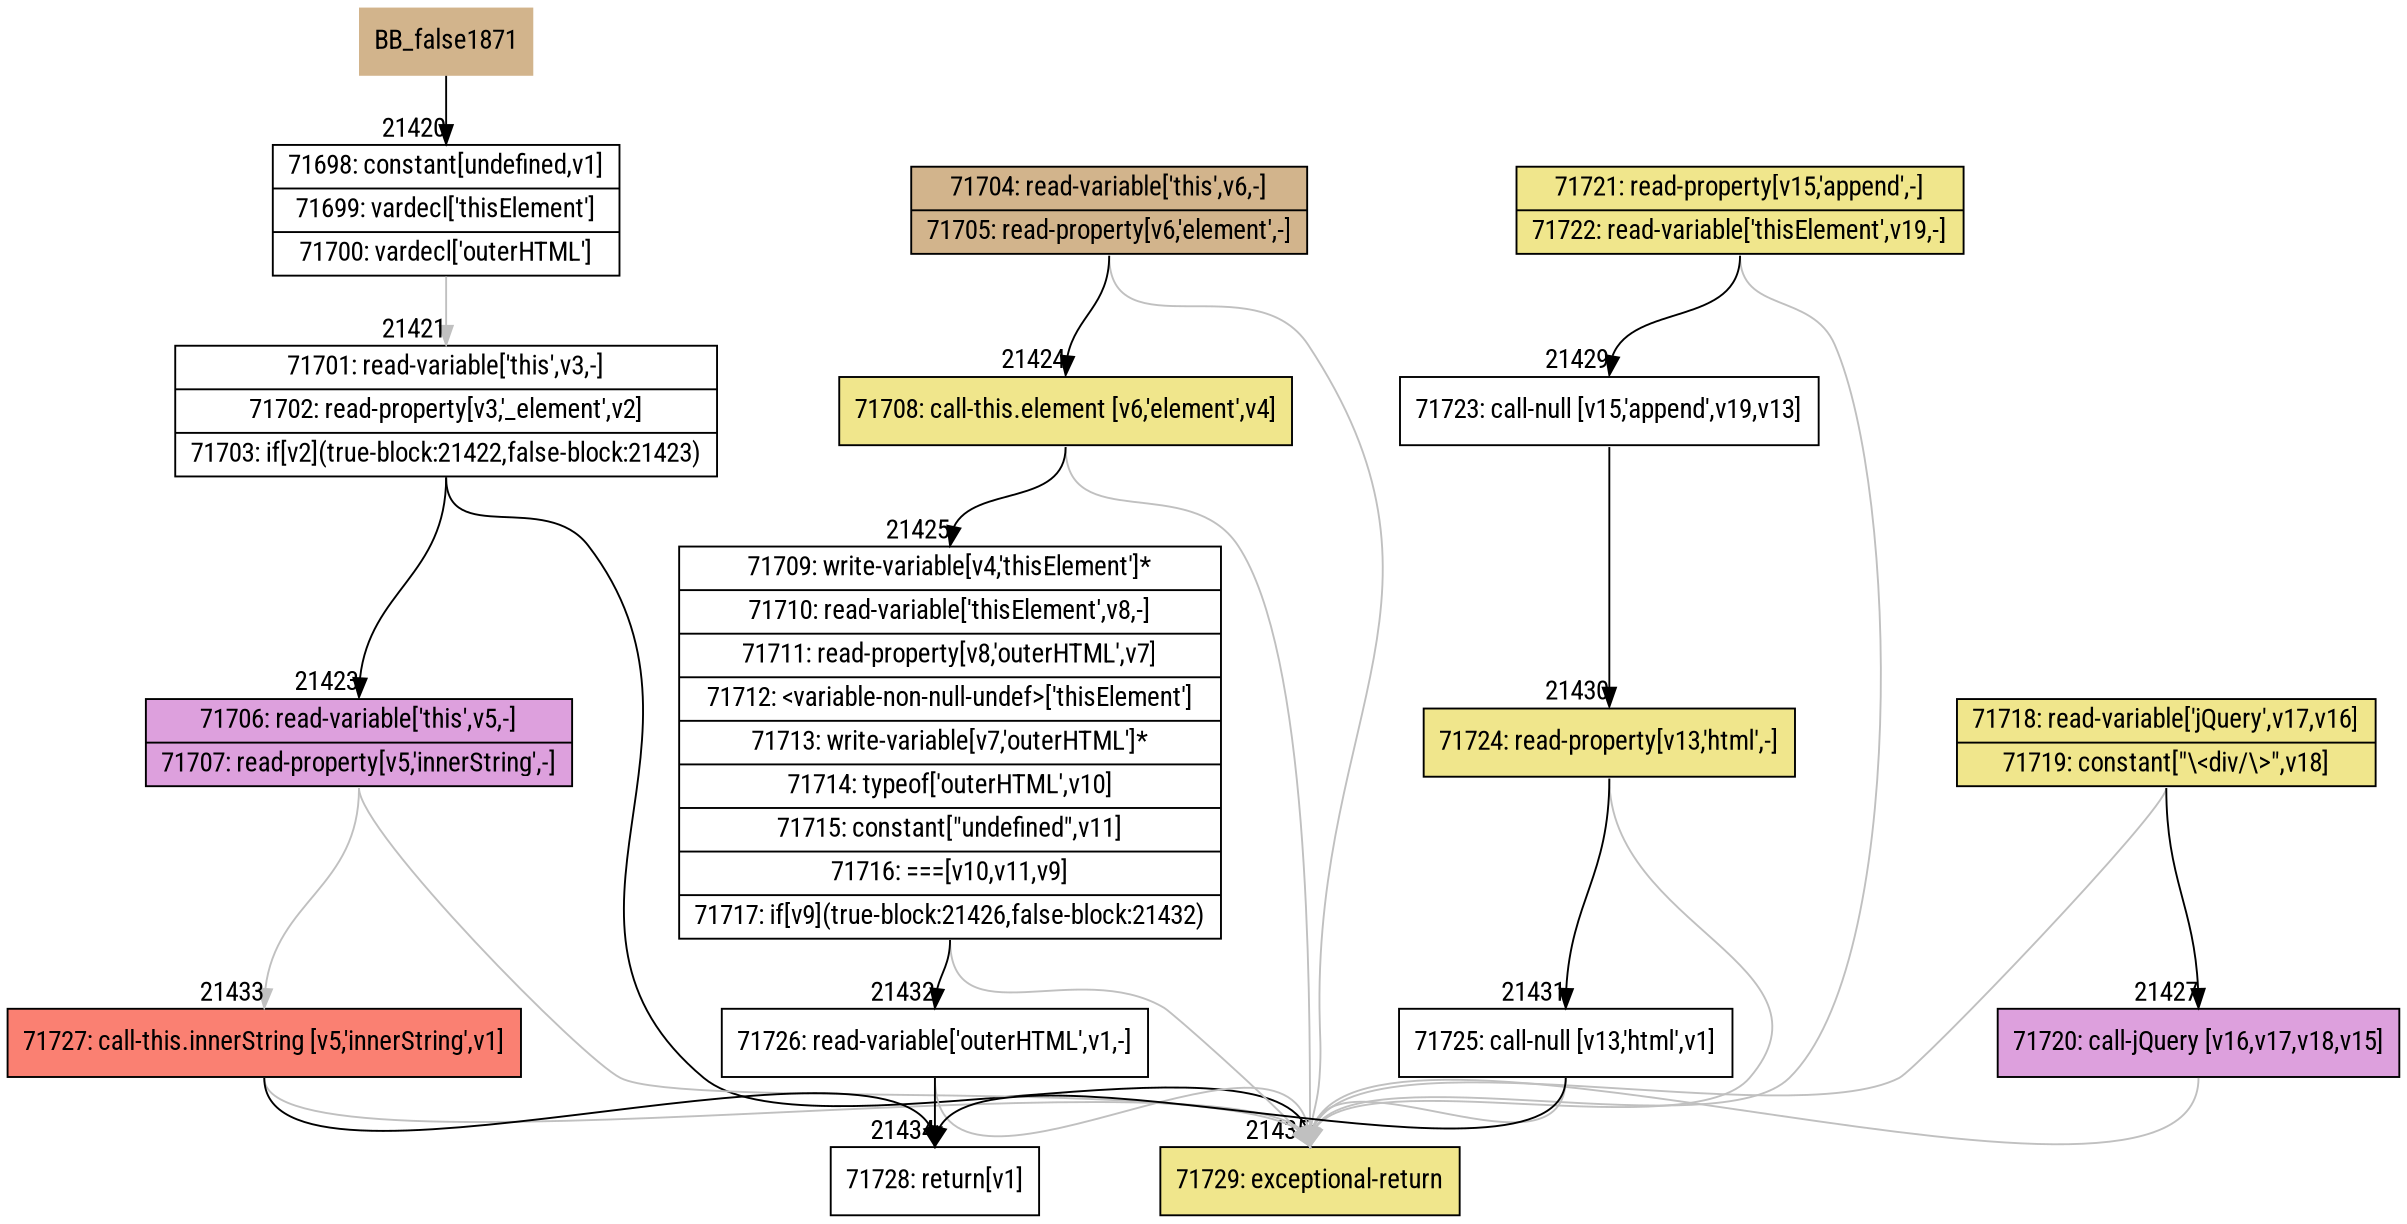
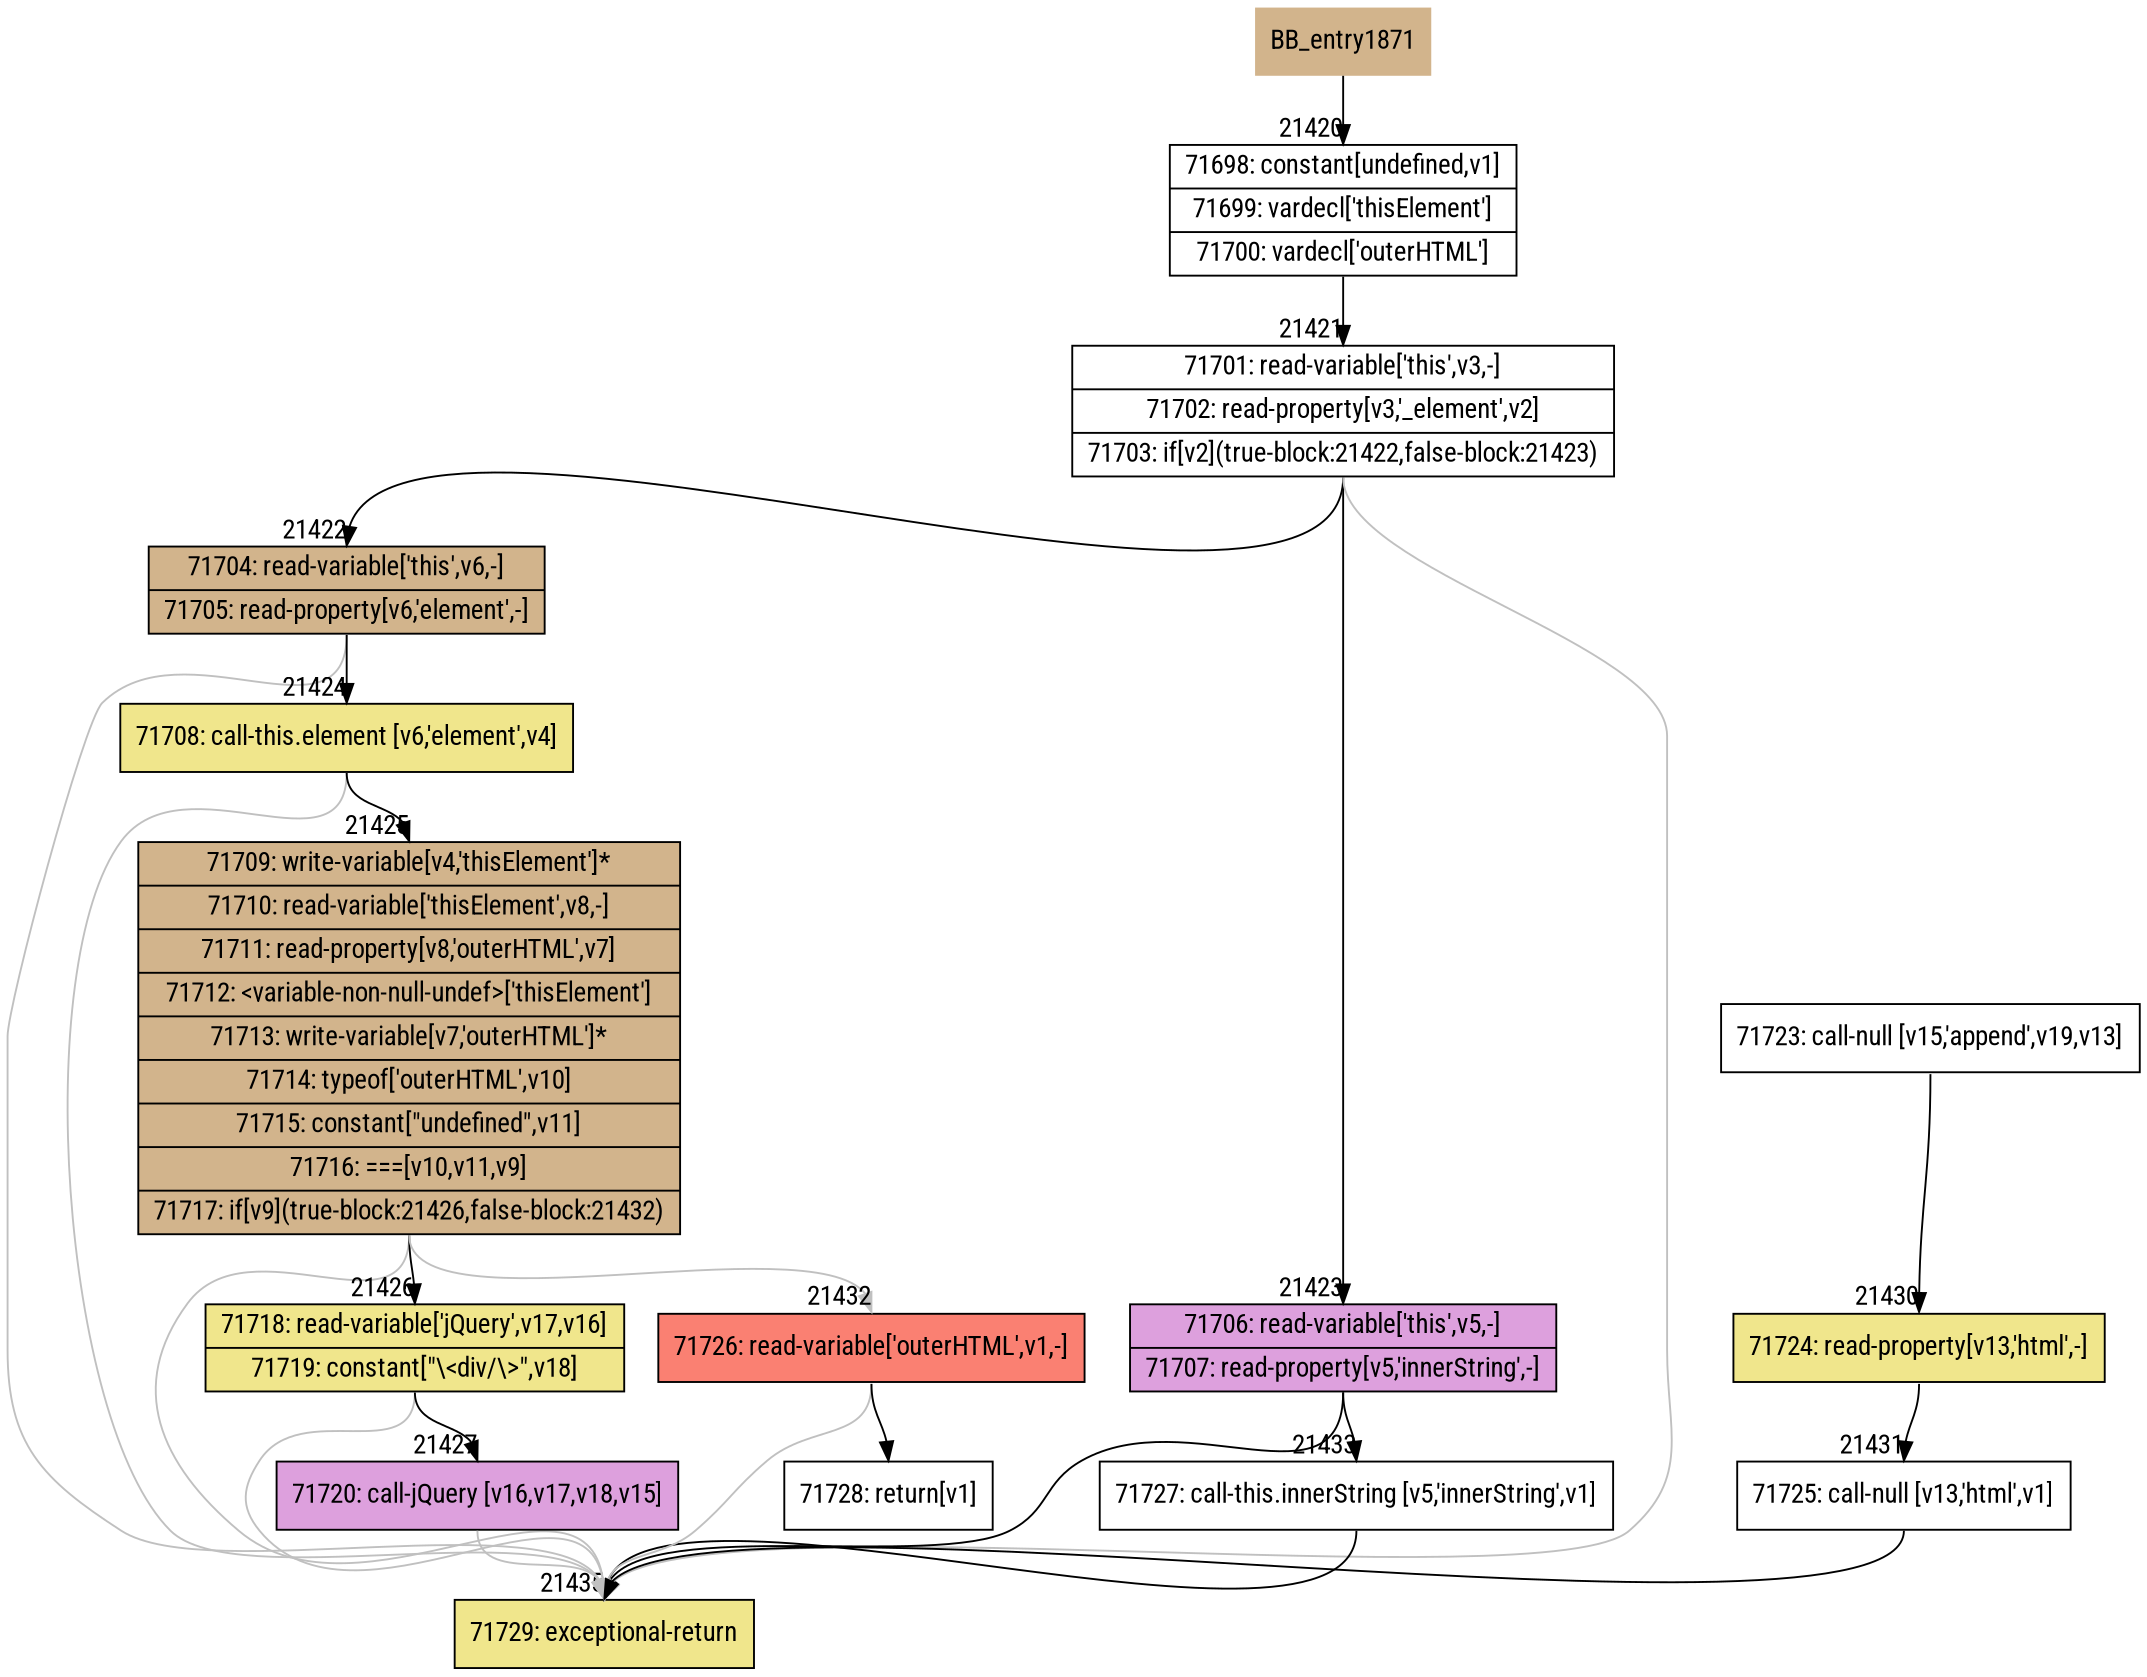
(446, 42) -> (1343, 42)
(1740, 210) -> none
(446, 301) -> (1343, 301)
none -> (854, 513)
(950, 743) -> (409, 1038)
(318, 890) -> (1349, 1423)
(944, 970) -> (631, 1274)
(663, 1031) -> (1671, 1438)
(264, 1043) -> (1356, 1496)
(935, 1043) -> (871, 1348)
(1748, 1079) -> none
(684, 1088) -> (1007, 1532)
(660, 1105) -> none
(753, 1114) -> (989, 1566)
(1447, 1114) -> (1295, 1567)
(1357, 1123) -> none
none -> (412, 1271)
